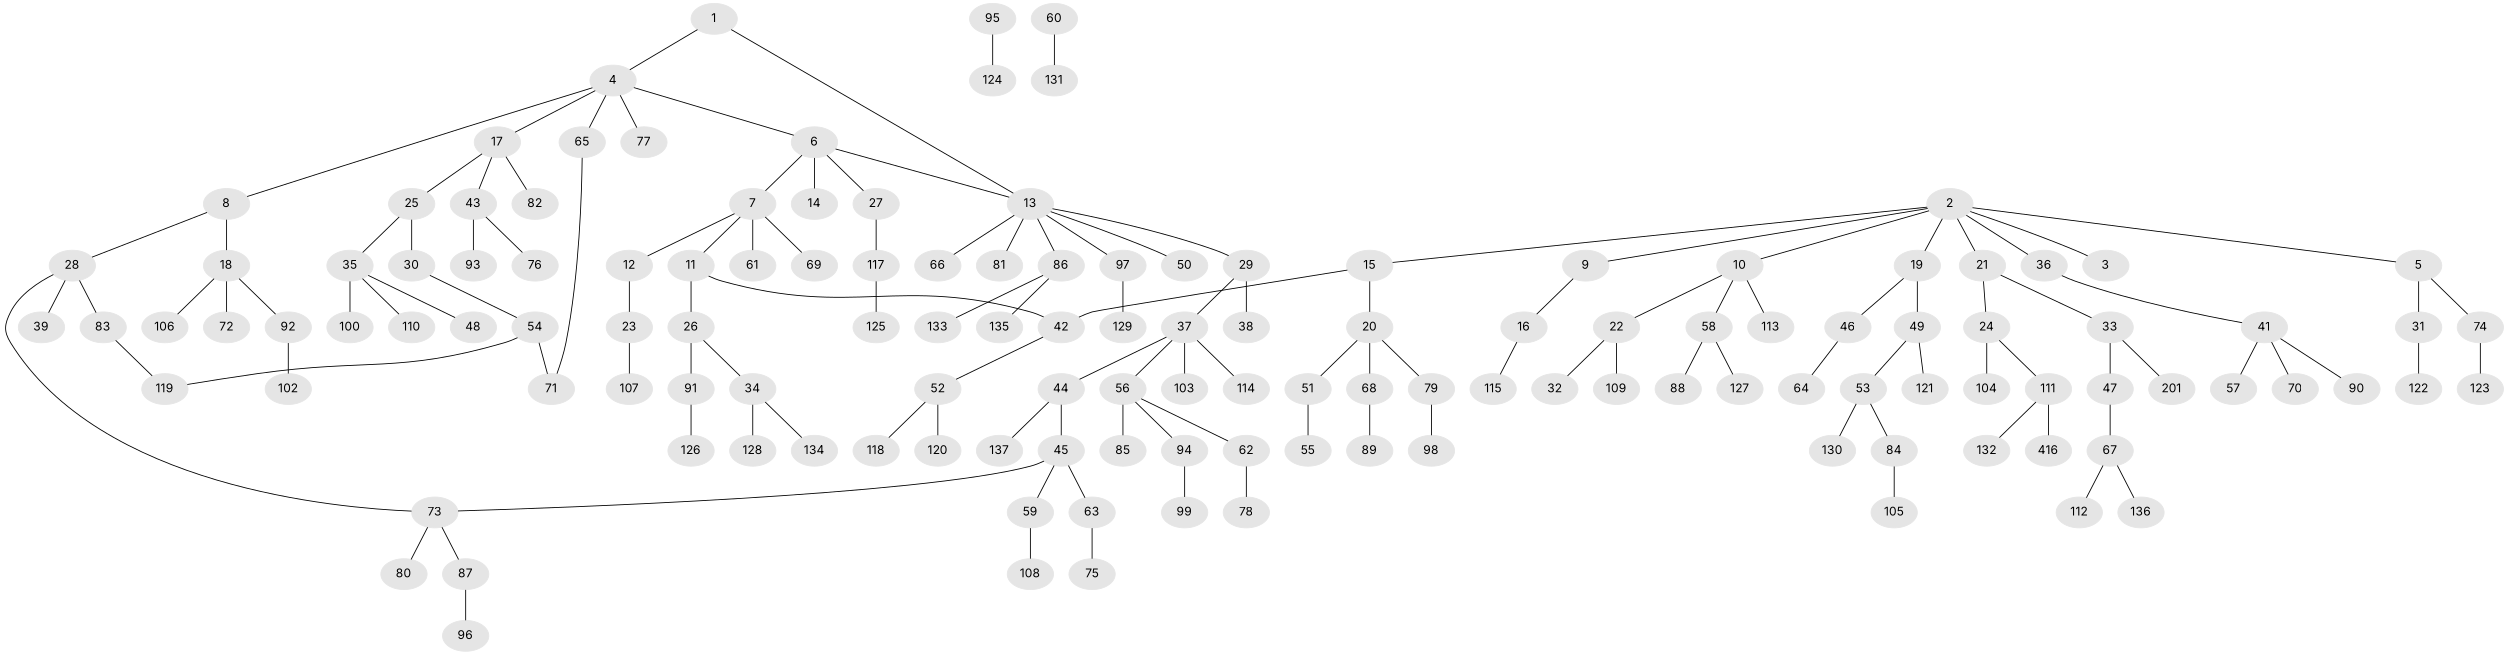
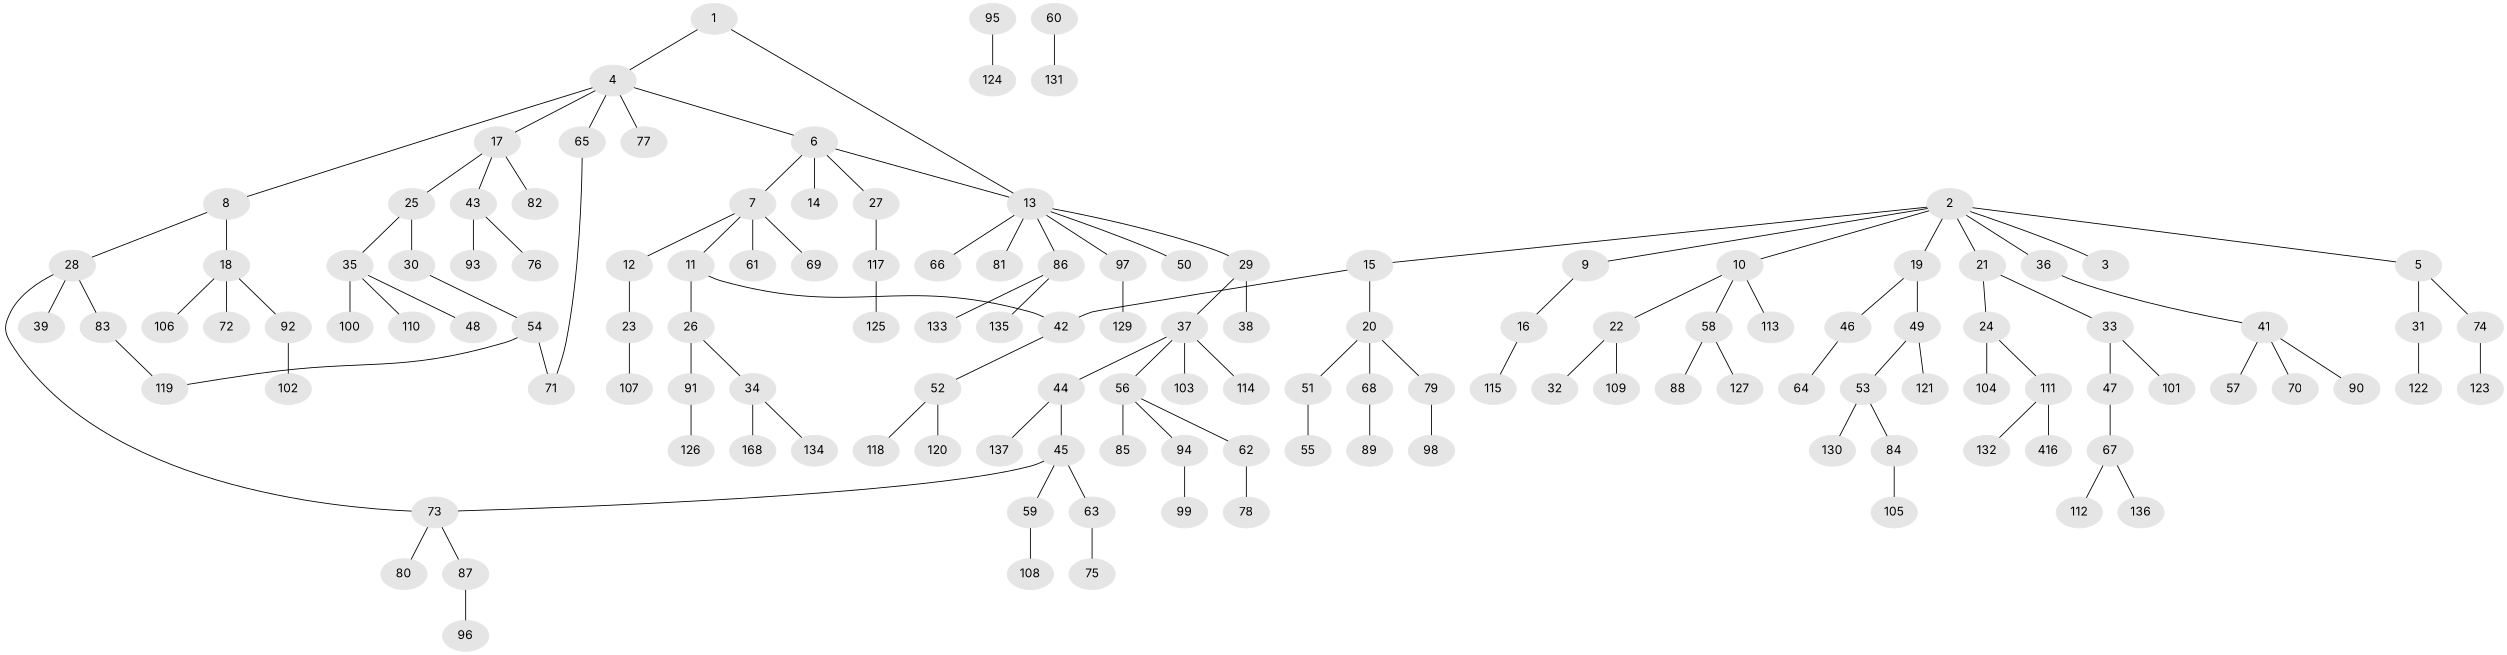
(2172, 389) -> (2172, 389)
(753, 451) -> (753, 451)
